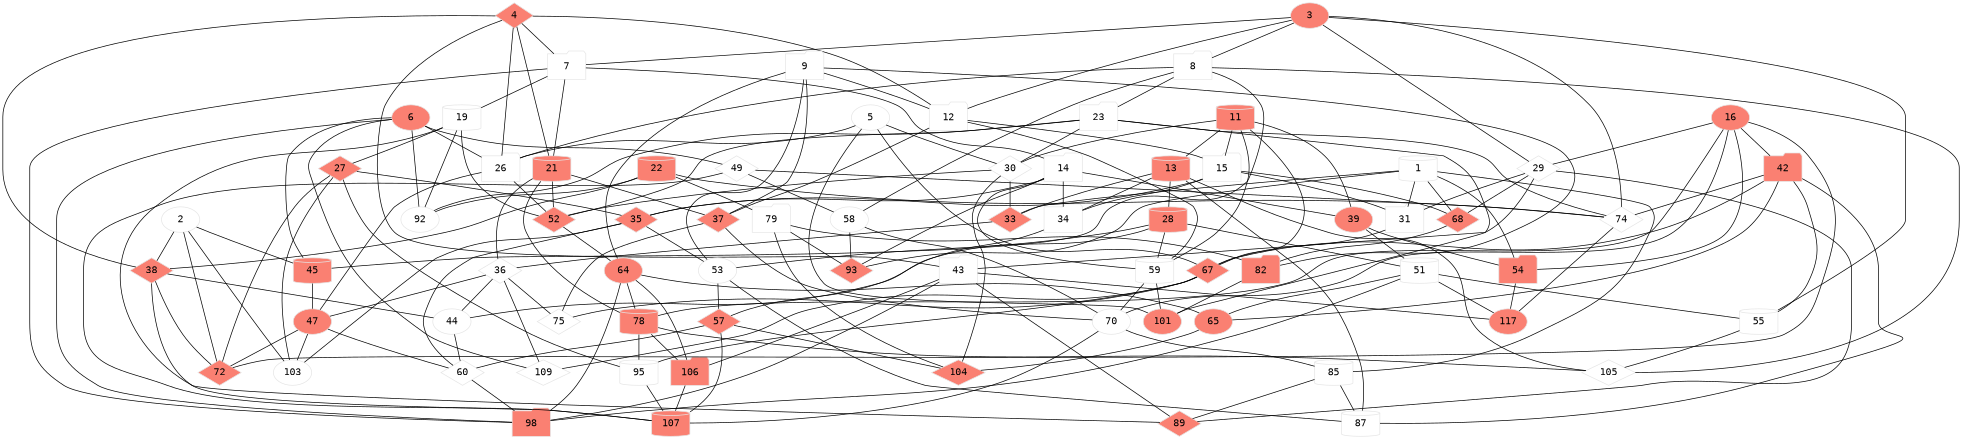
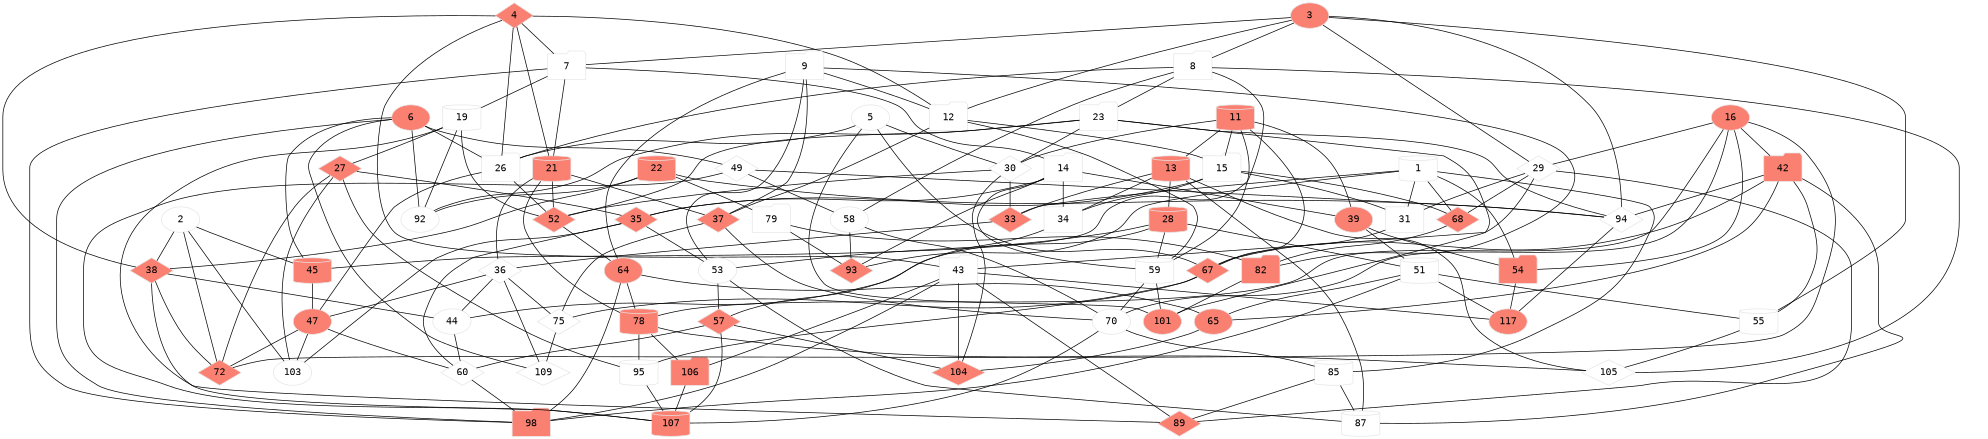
(1621, 220) -> (1621, 220)
(925, 295) -> (551, 347)
(670, 317) -> none
(847, 321) -> (958, 322)
